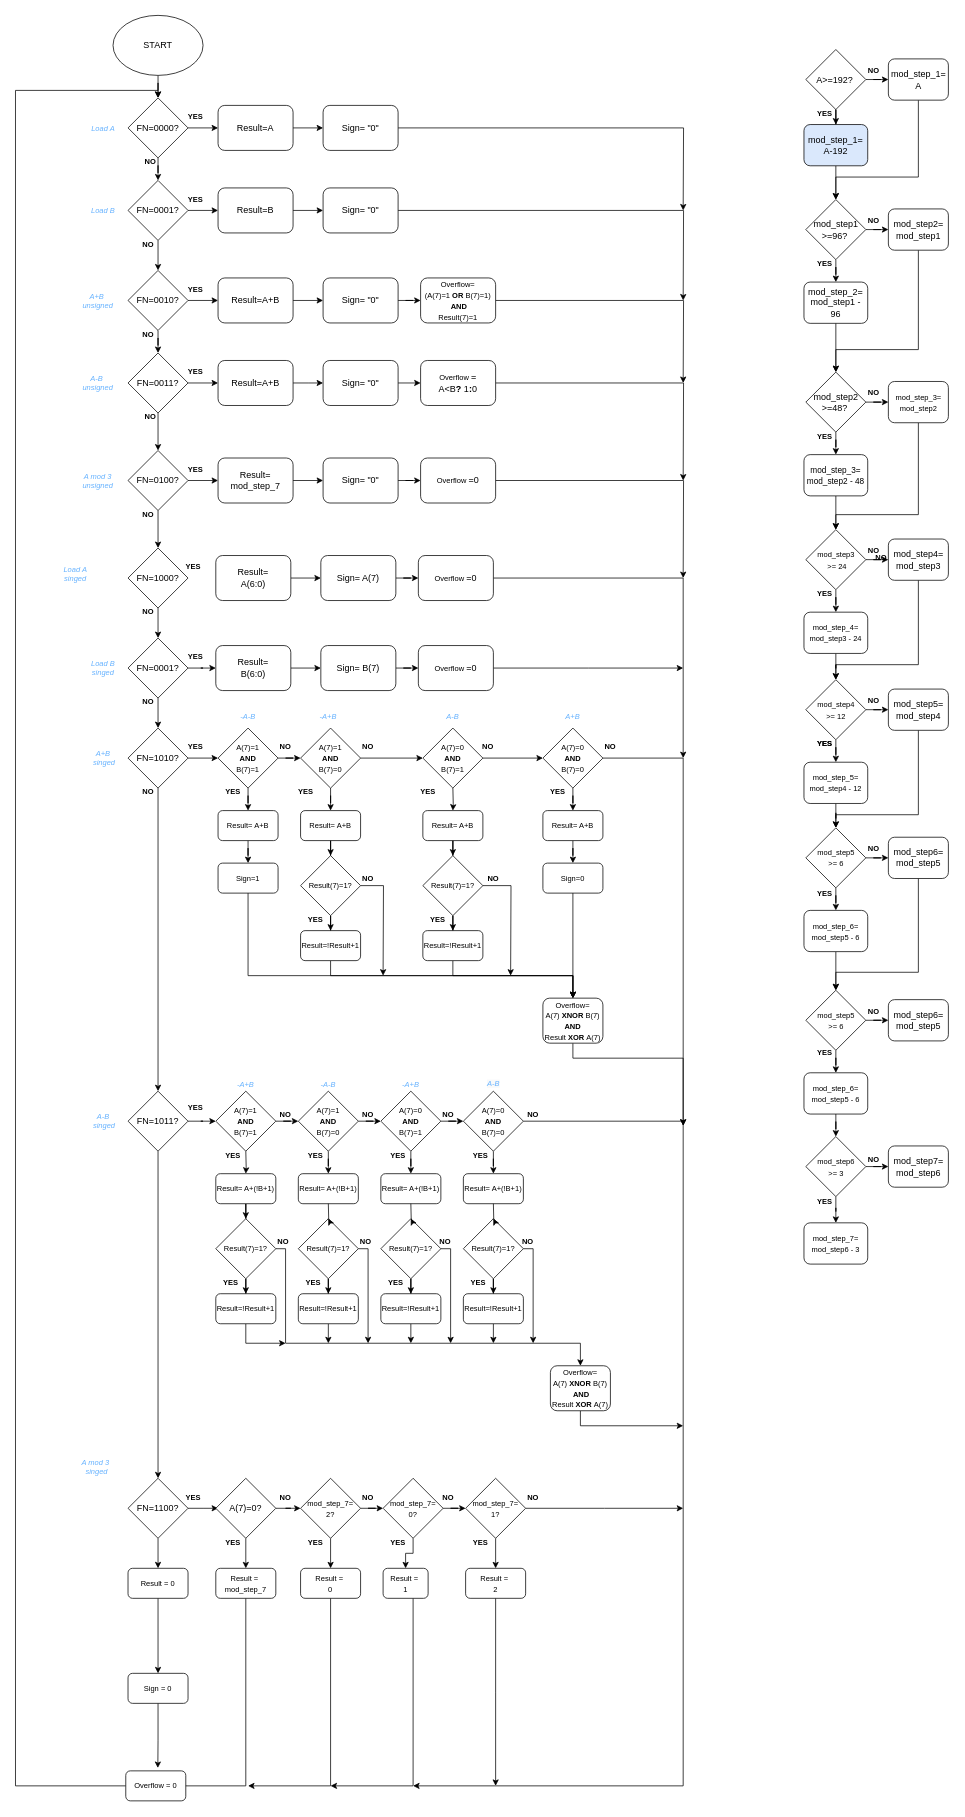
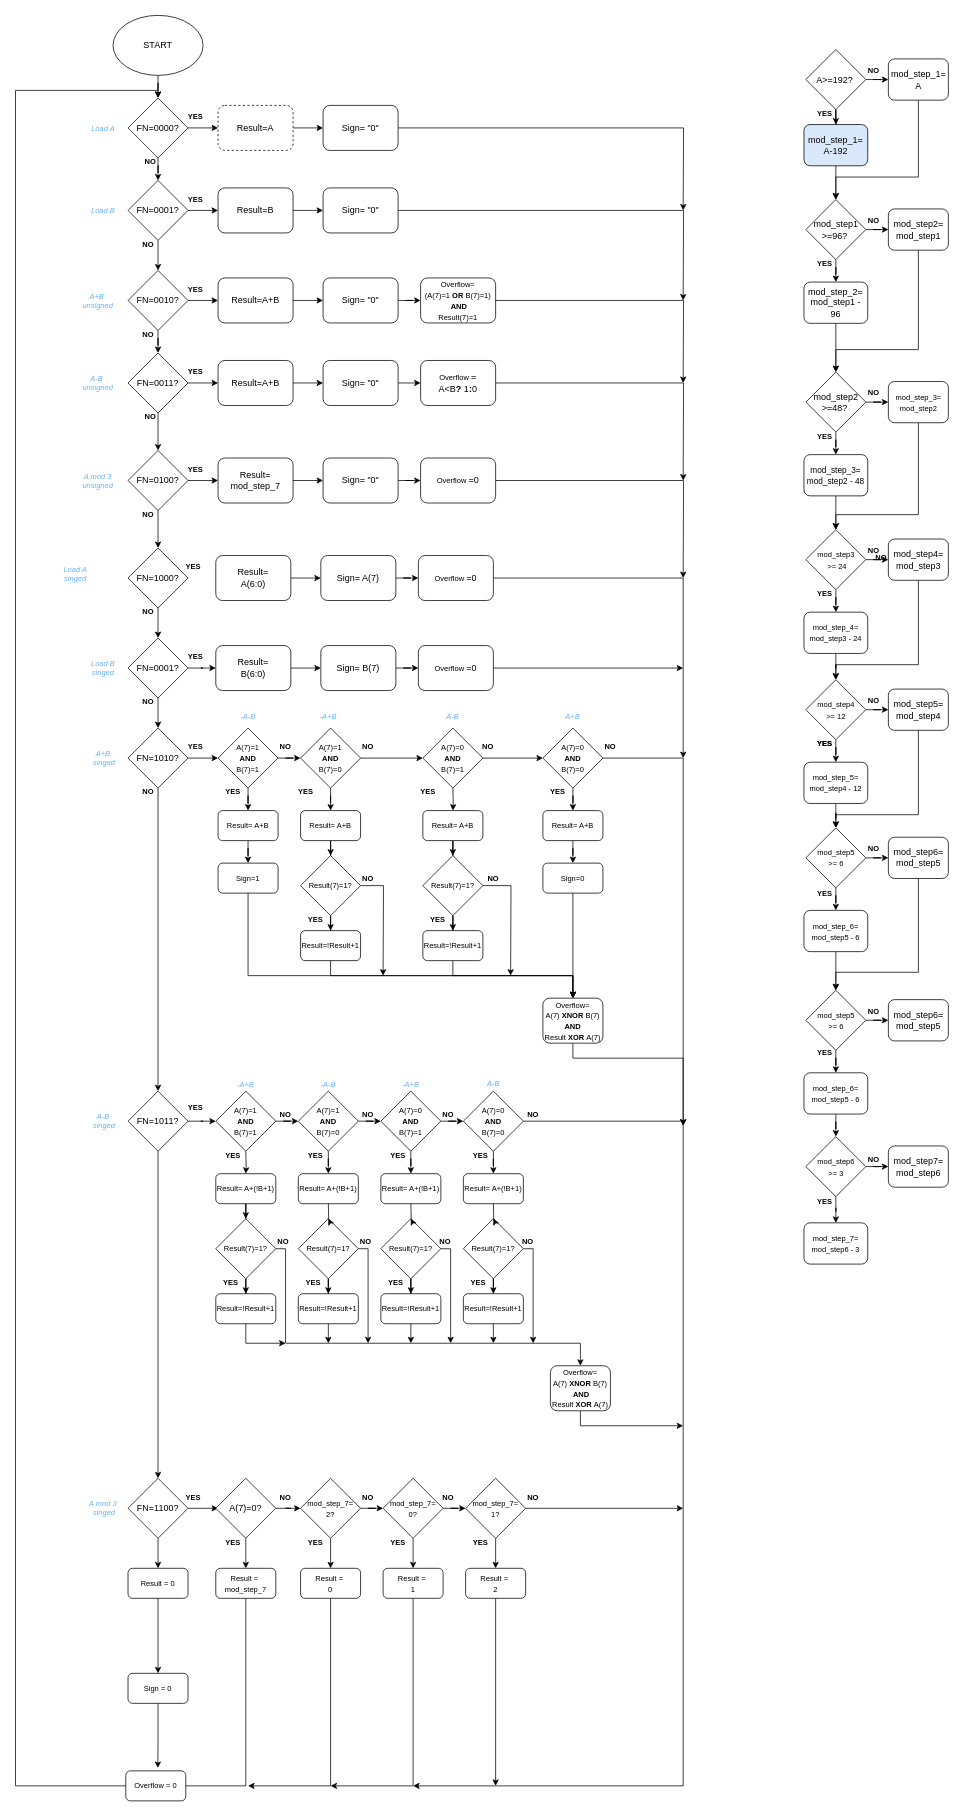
(255, 128) -> (255, 128)
(96, 1467) -> (103, 1508)
(405, 1583) -> (413, 1583)
